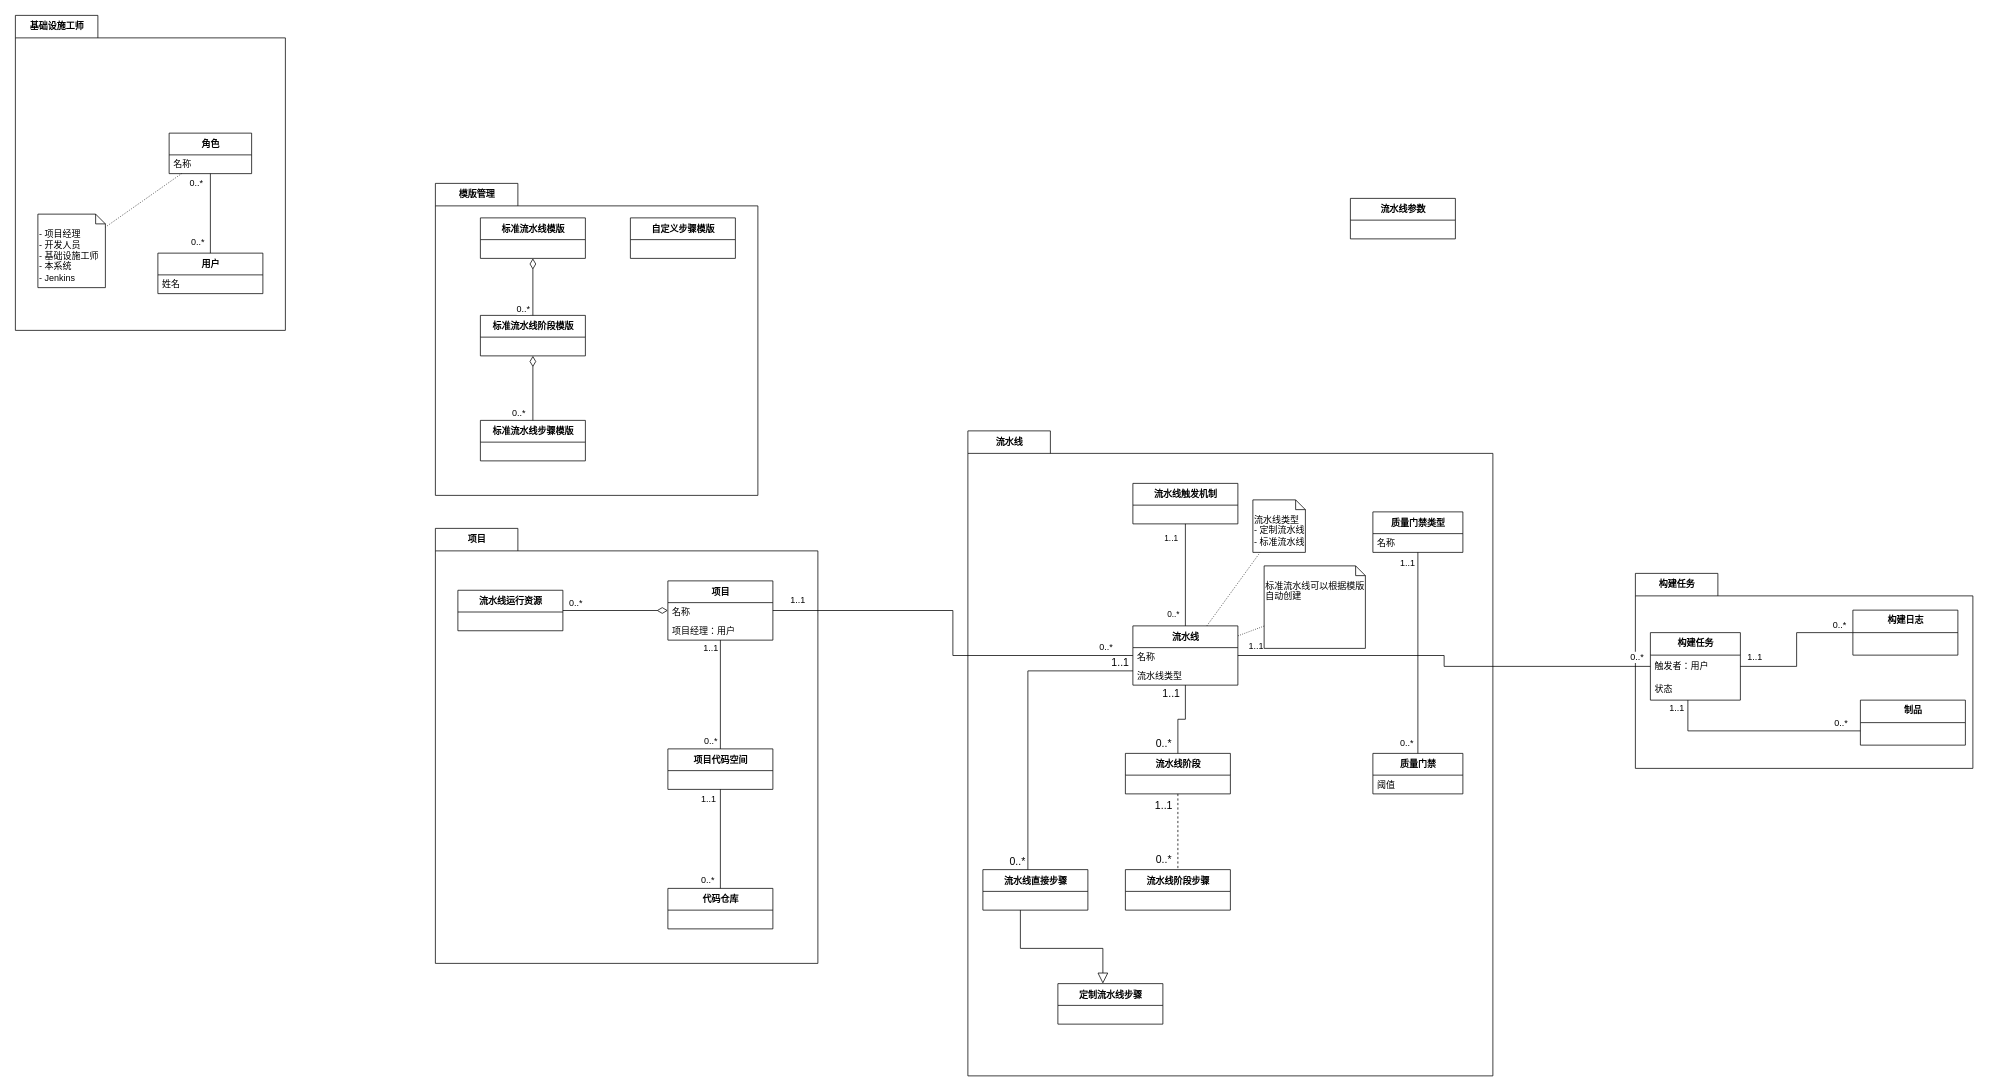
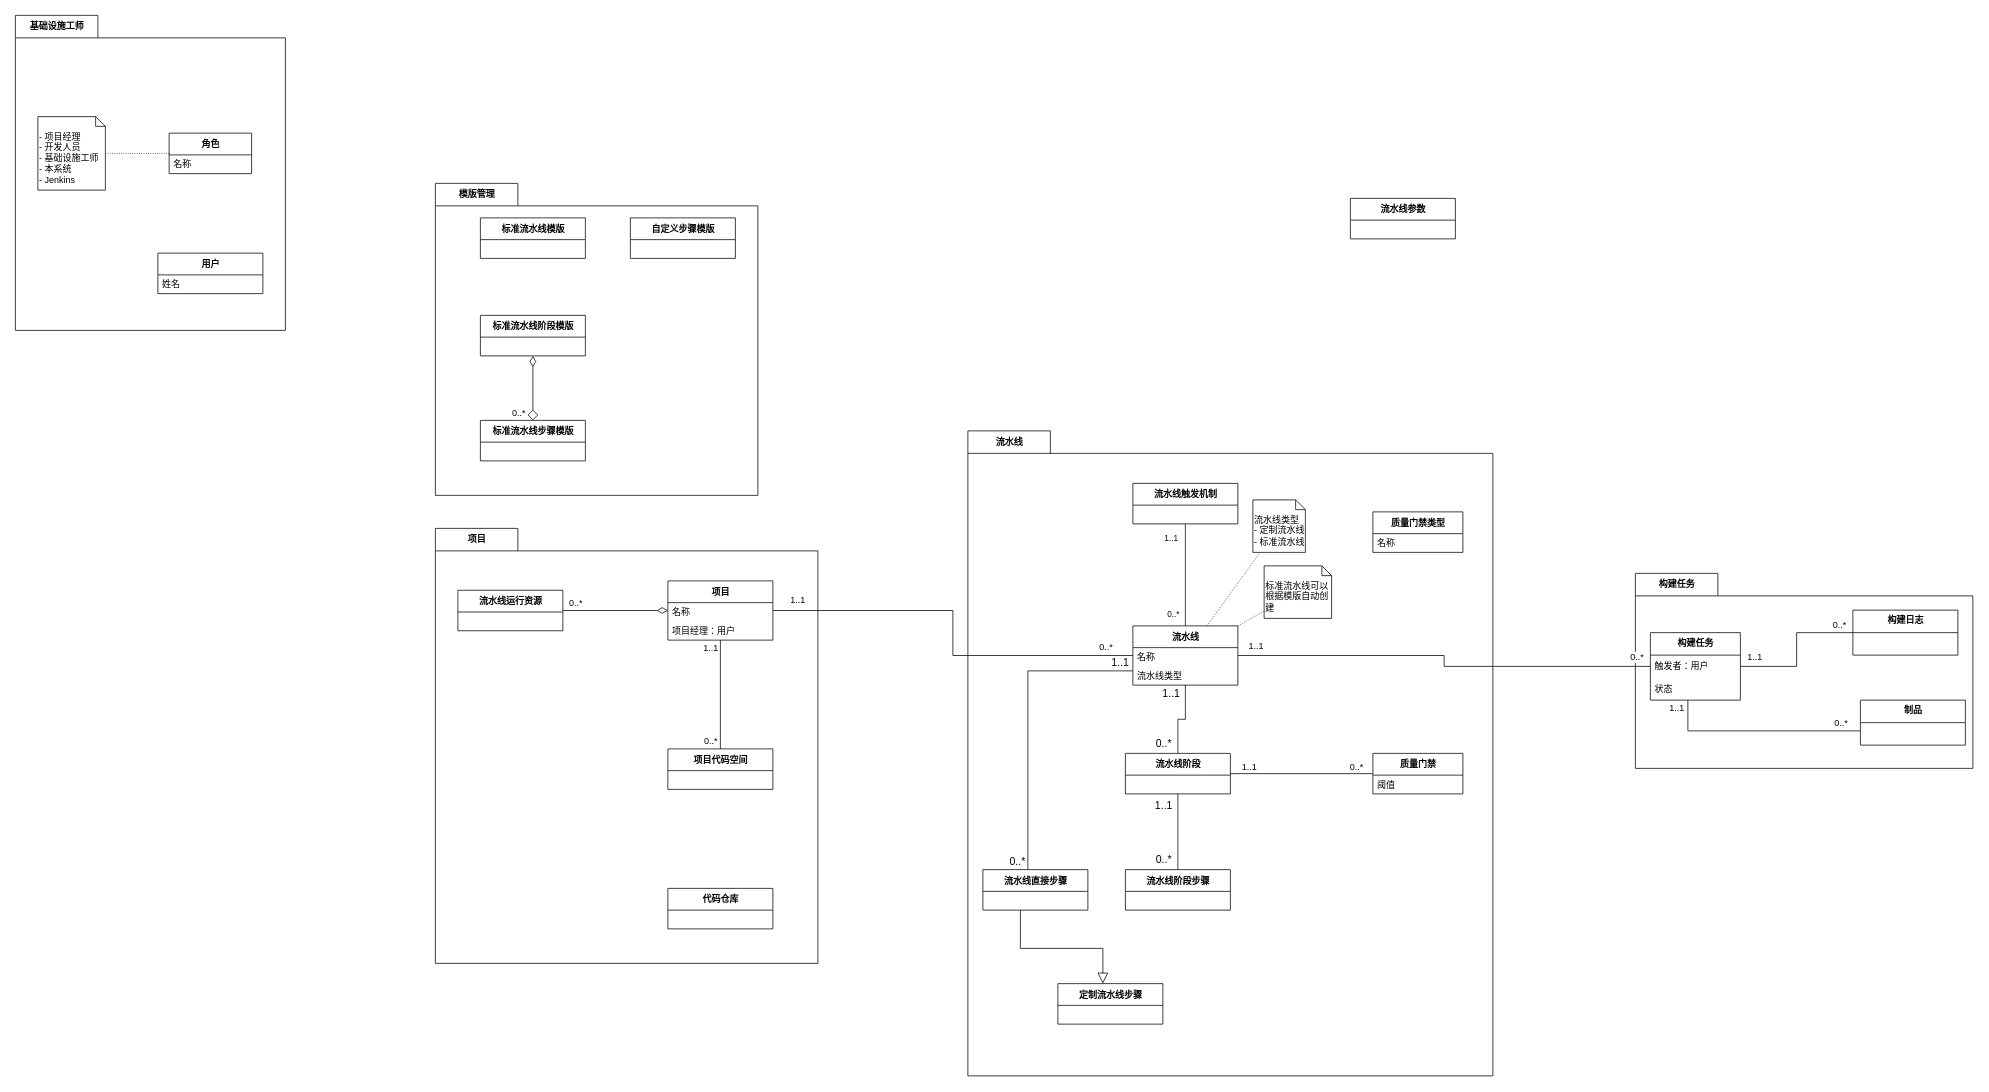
(210, 214) -> none
(72, 251) -> (72, 153)
(533, 292) -> none
(533, 414) -> (533, 409)
(1315, 607) -> (1298, 592)
(1418, 653) -> none
none -> (1302, 774)
(1178, 832) -> (1178, 832)
(720, 839) -> none
